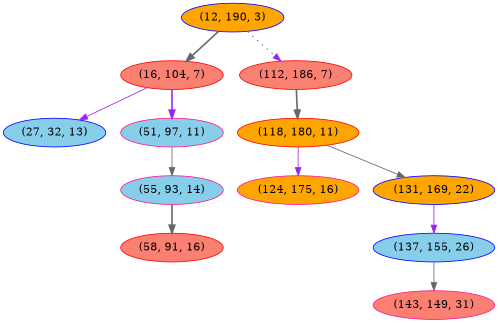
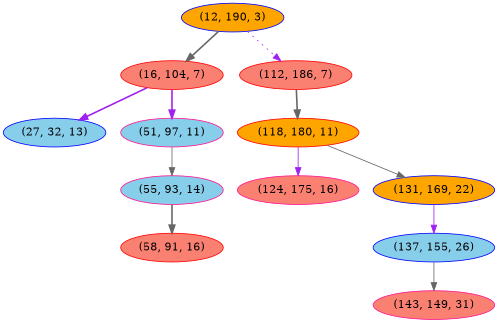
(117, 102) -> (117, 102)
(298, 190) -> (298, 190)
